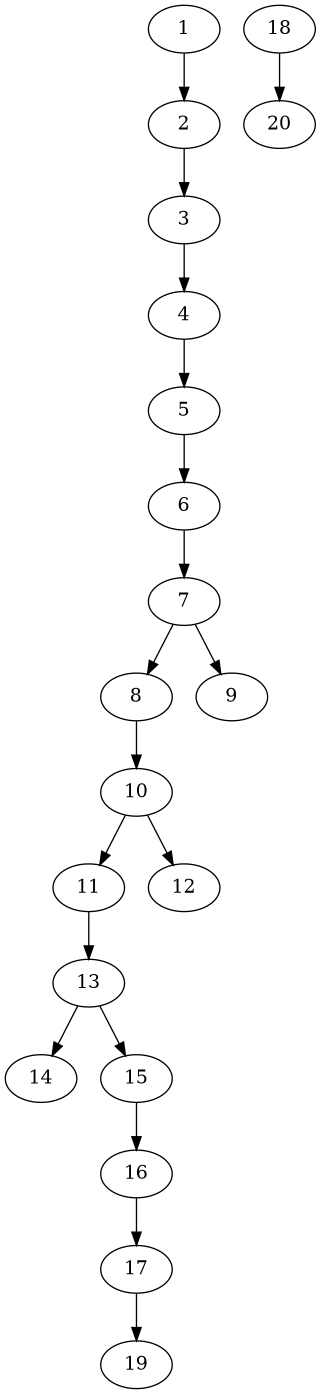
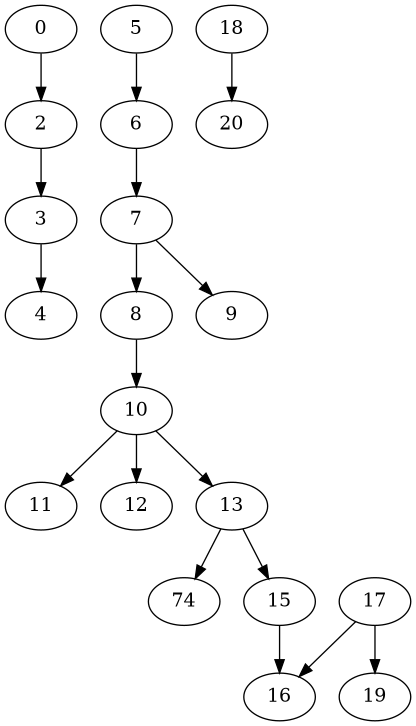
(184, 29) -> (41, 29)
(184, 357) -> none
(89, 929) -> (179, 454)
(41, 1079) -> (184, 602)
(136, 1215) -> (332, 644)
